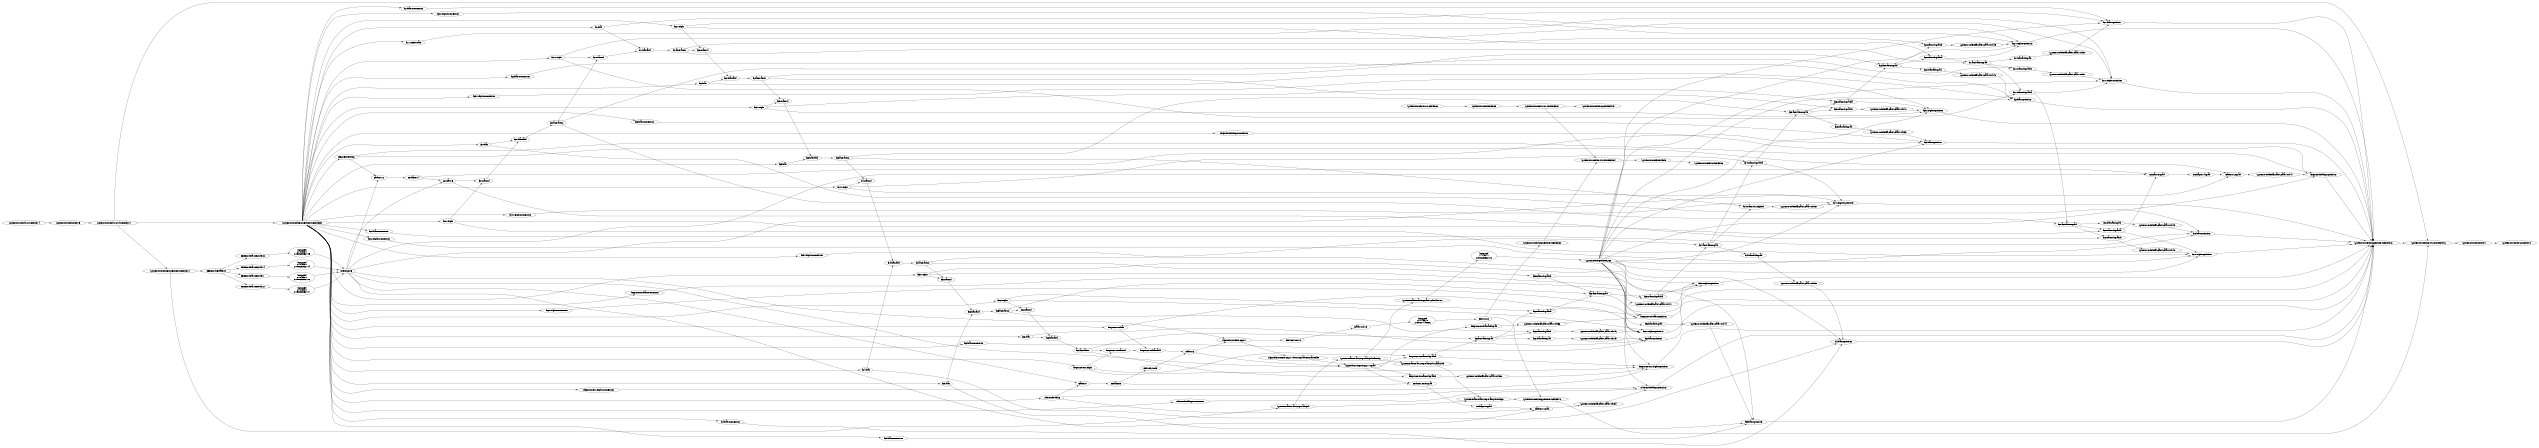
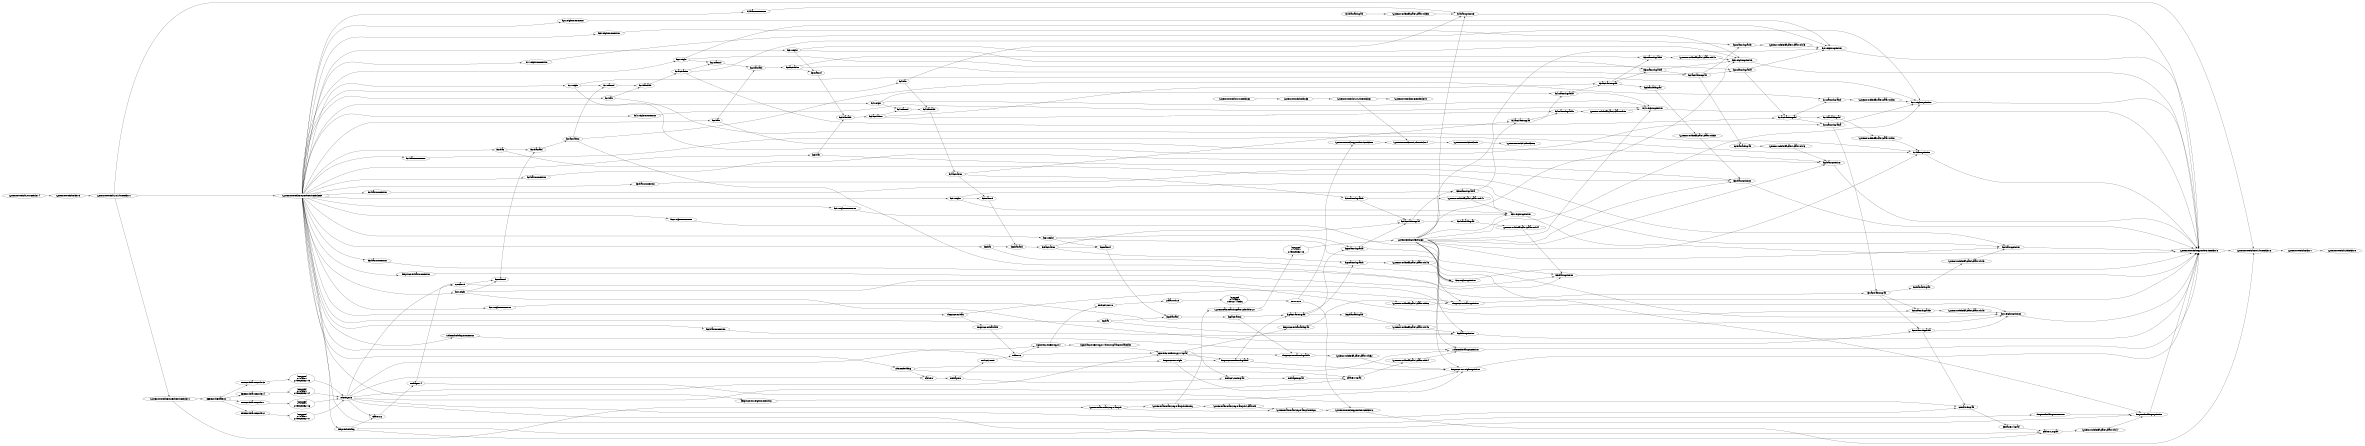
(413, 43) -> (537, 62)
(1754, 207) -> (1564, 111)
(1731, 250) -> none
(1116, 350) -> none
